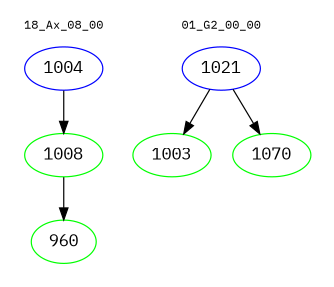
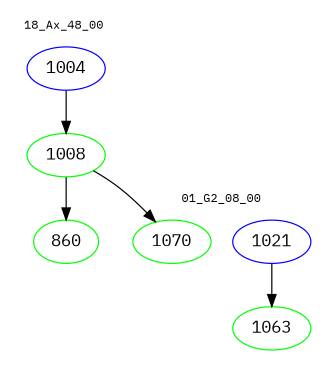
(64, 26) -> (64, 26)
(222, 26) -> (222, 199)
(243, 106) -> (132, 199)
(172, 155) -> (272, 328)
(64, 242) -> (66, 242)
